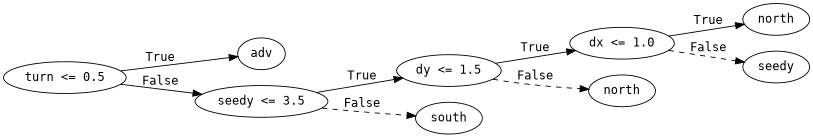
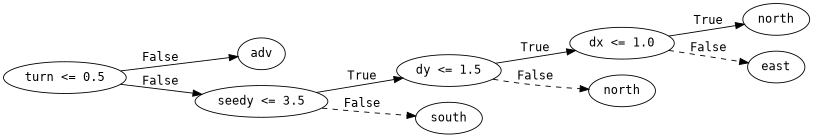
(161, 58) -> (161, 58)
(776, 67) -> (776, 67)
